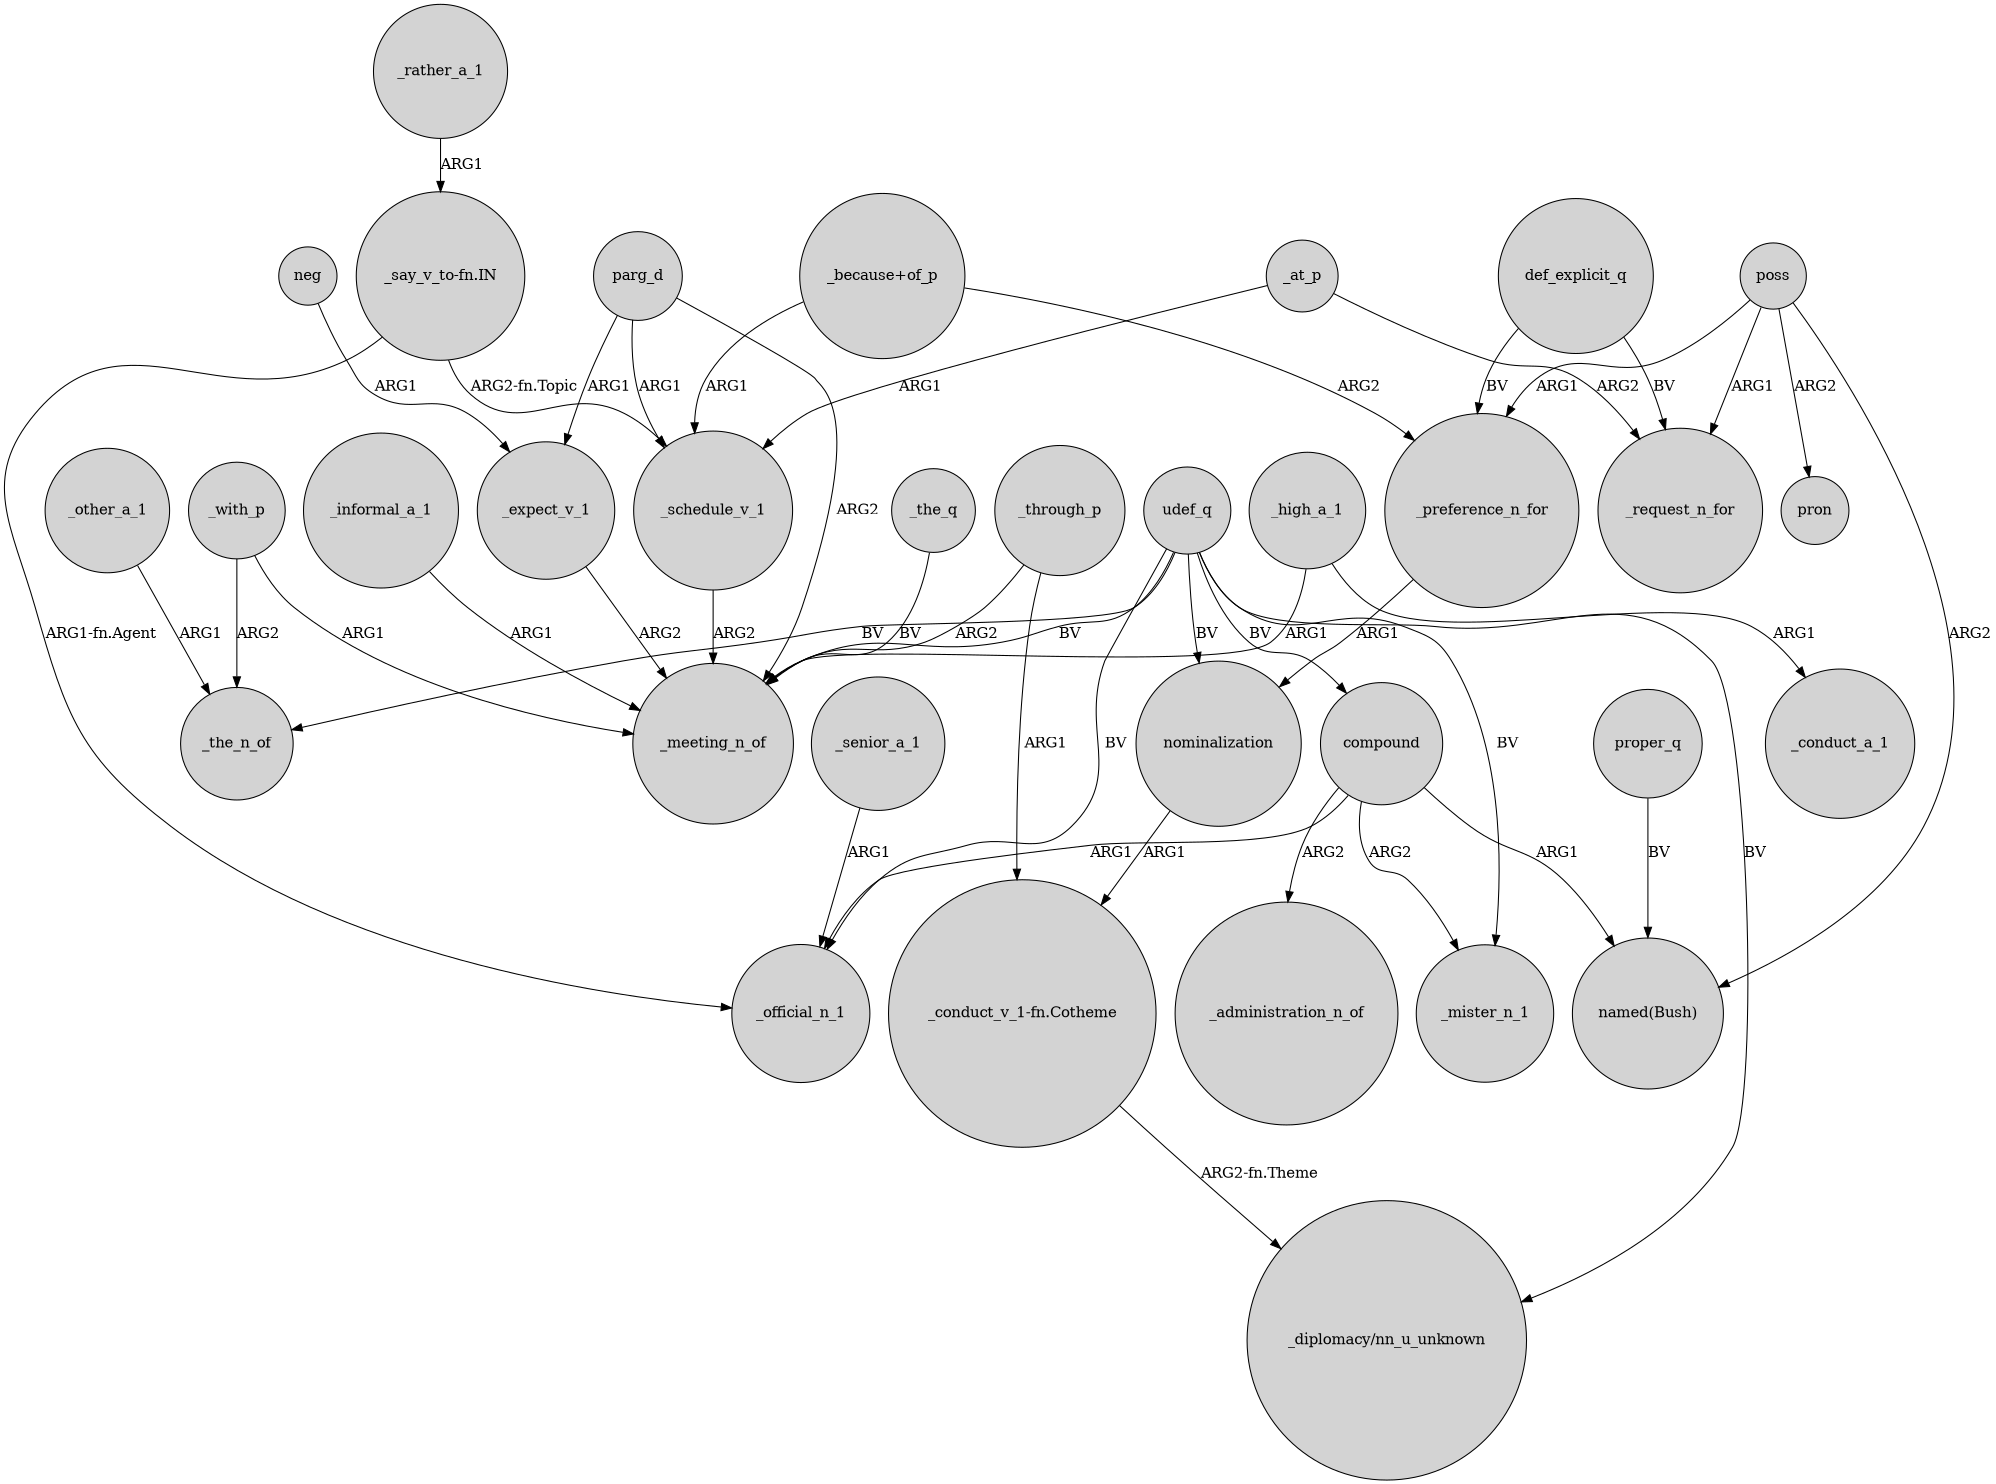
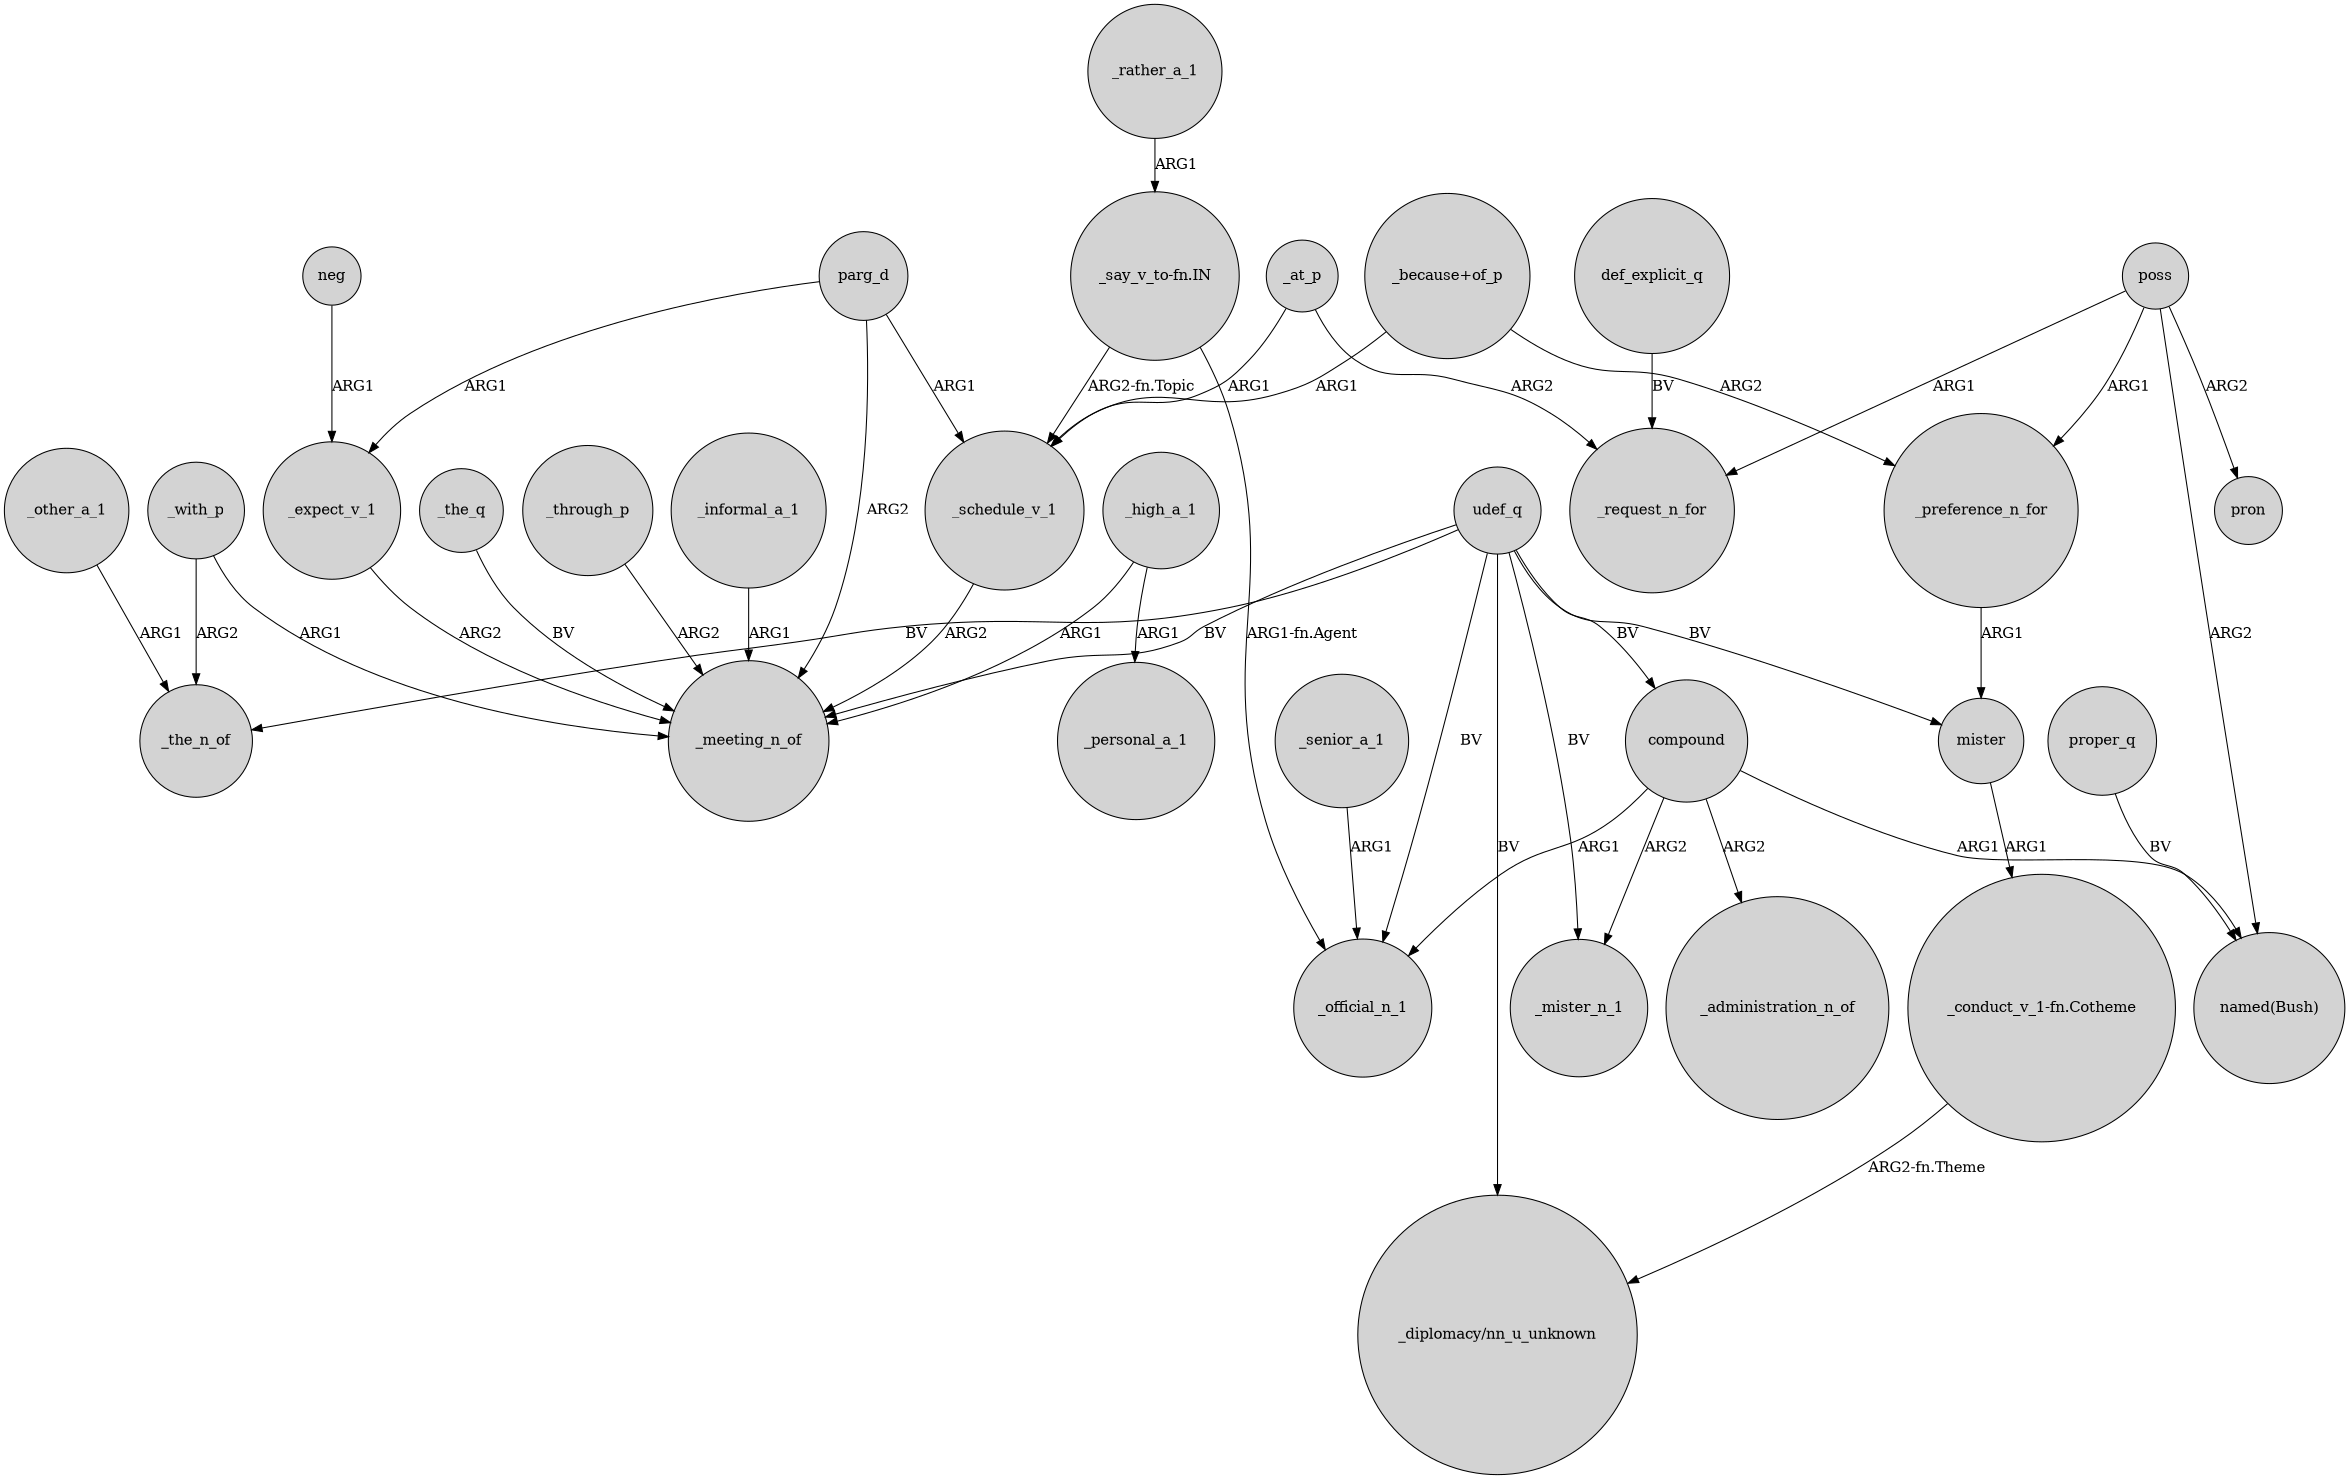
(1491, 369) -> none
(1020, 720) -> none
(1219, 744) -> (1981, 741)
(1840, 744) -> (1136, 741)
